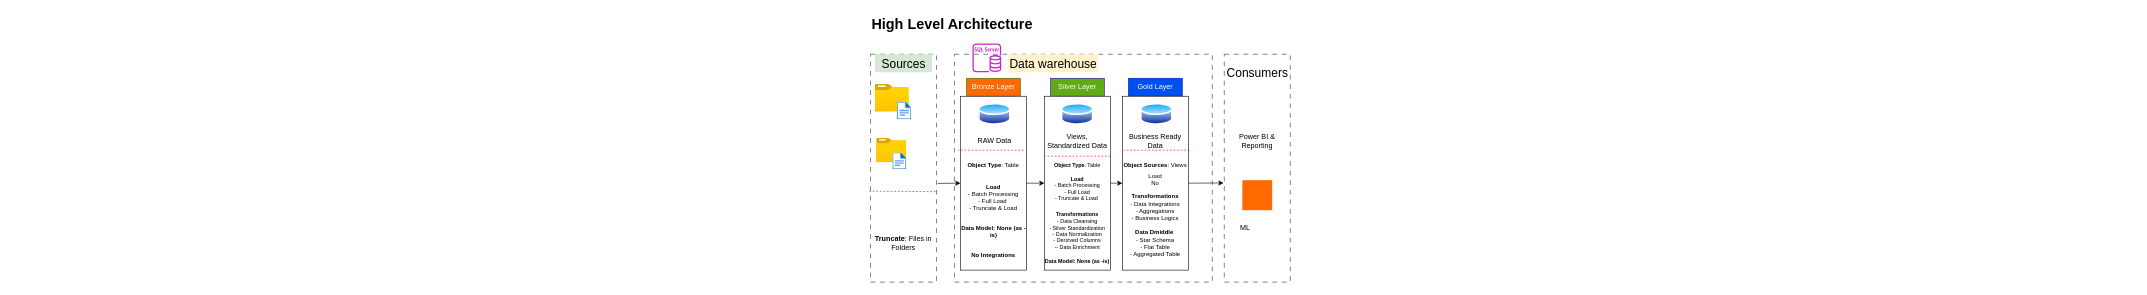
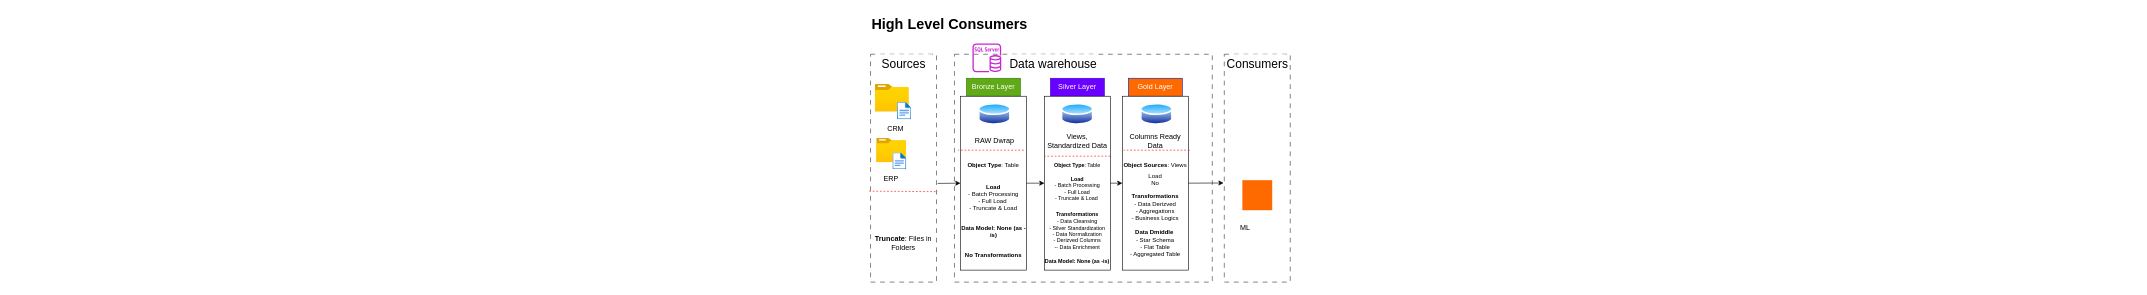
(913, 21) -> (908, 21)
(903, 63) -> (903, 63)
(1053, 63) -> (1053, 63)
(1257, 72) -> (1257, 63)
(993, 87) -> (993, 87)
(1077, 87) -> (1077, 87)
(1155, 87) -> (1155, 87)
none -> (896, 129)
(995, 141) -> (995, 141)
(1155, 141) -> (1155, 141)
(1257, 141) -> none
none -> (891, 179)
(1155, 207) -> (1155, 207)
(993, 255) -> (993, 255)
